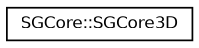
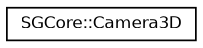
(100, 24) -> (101, 24)
